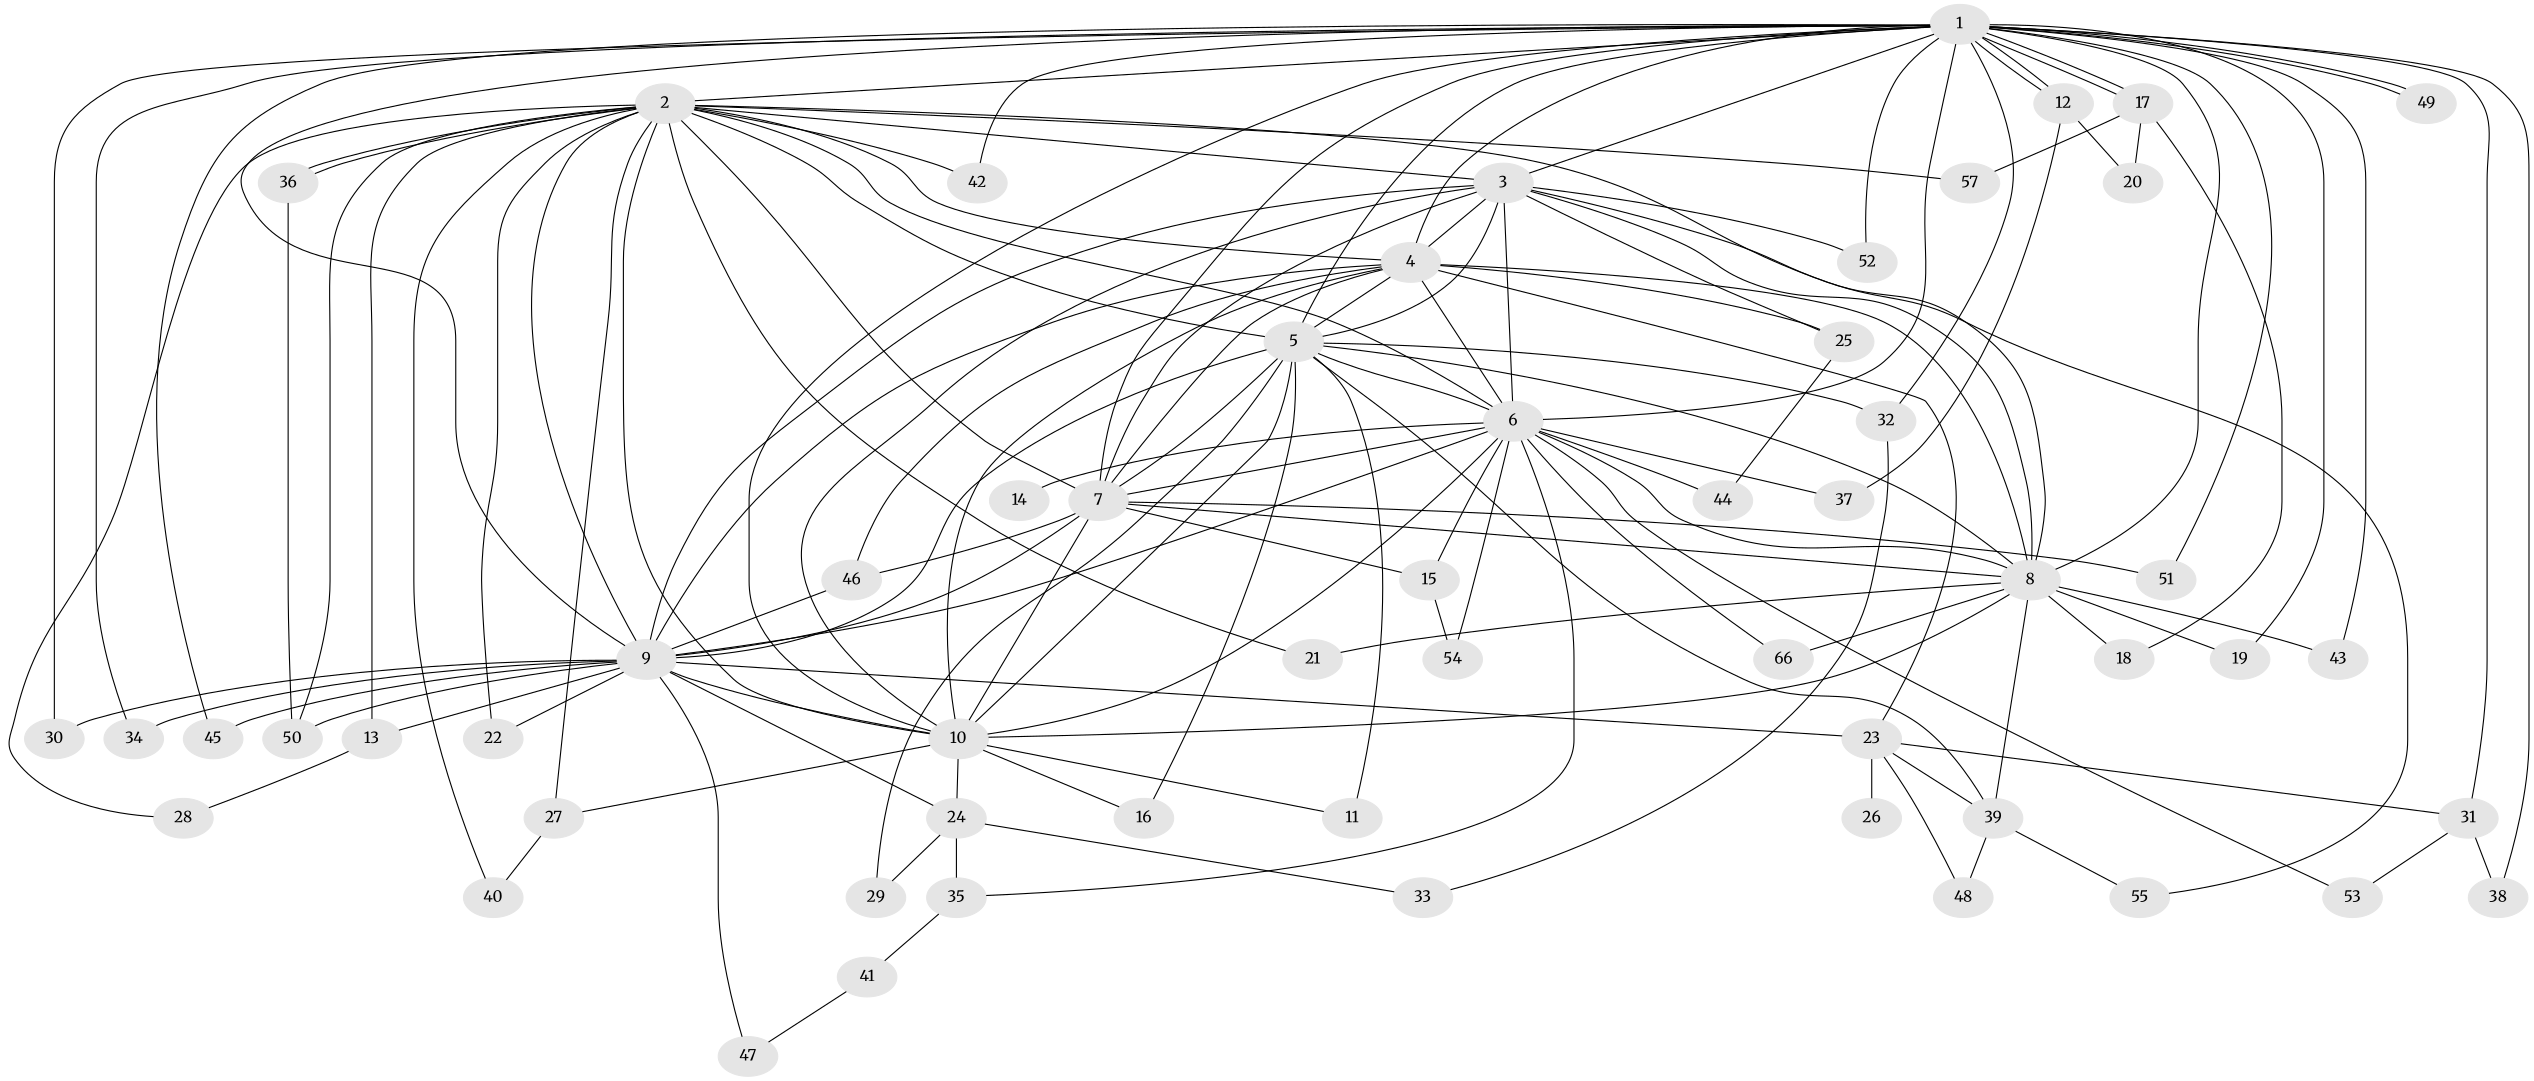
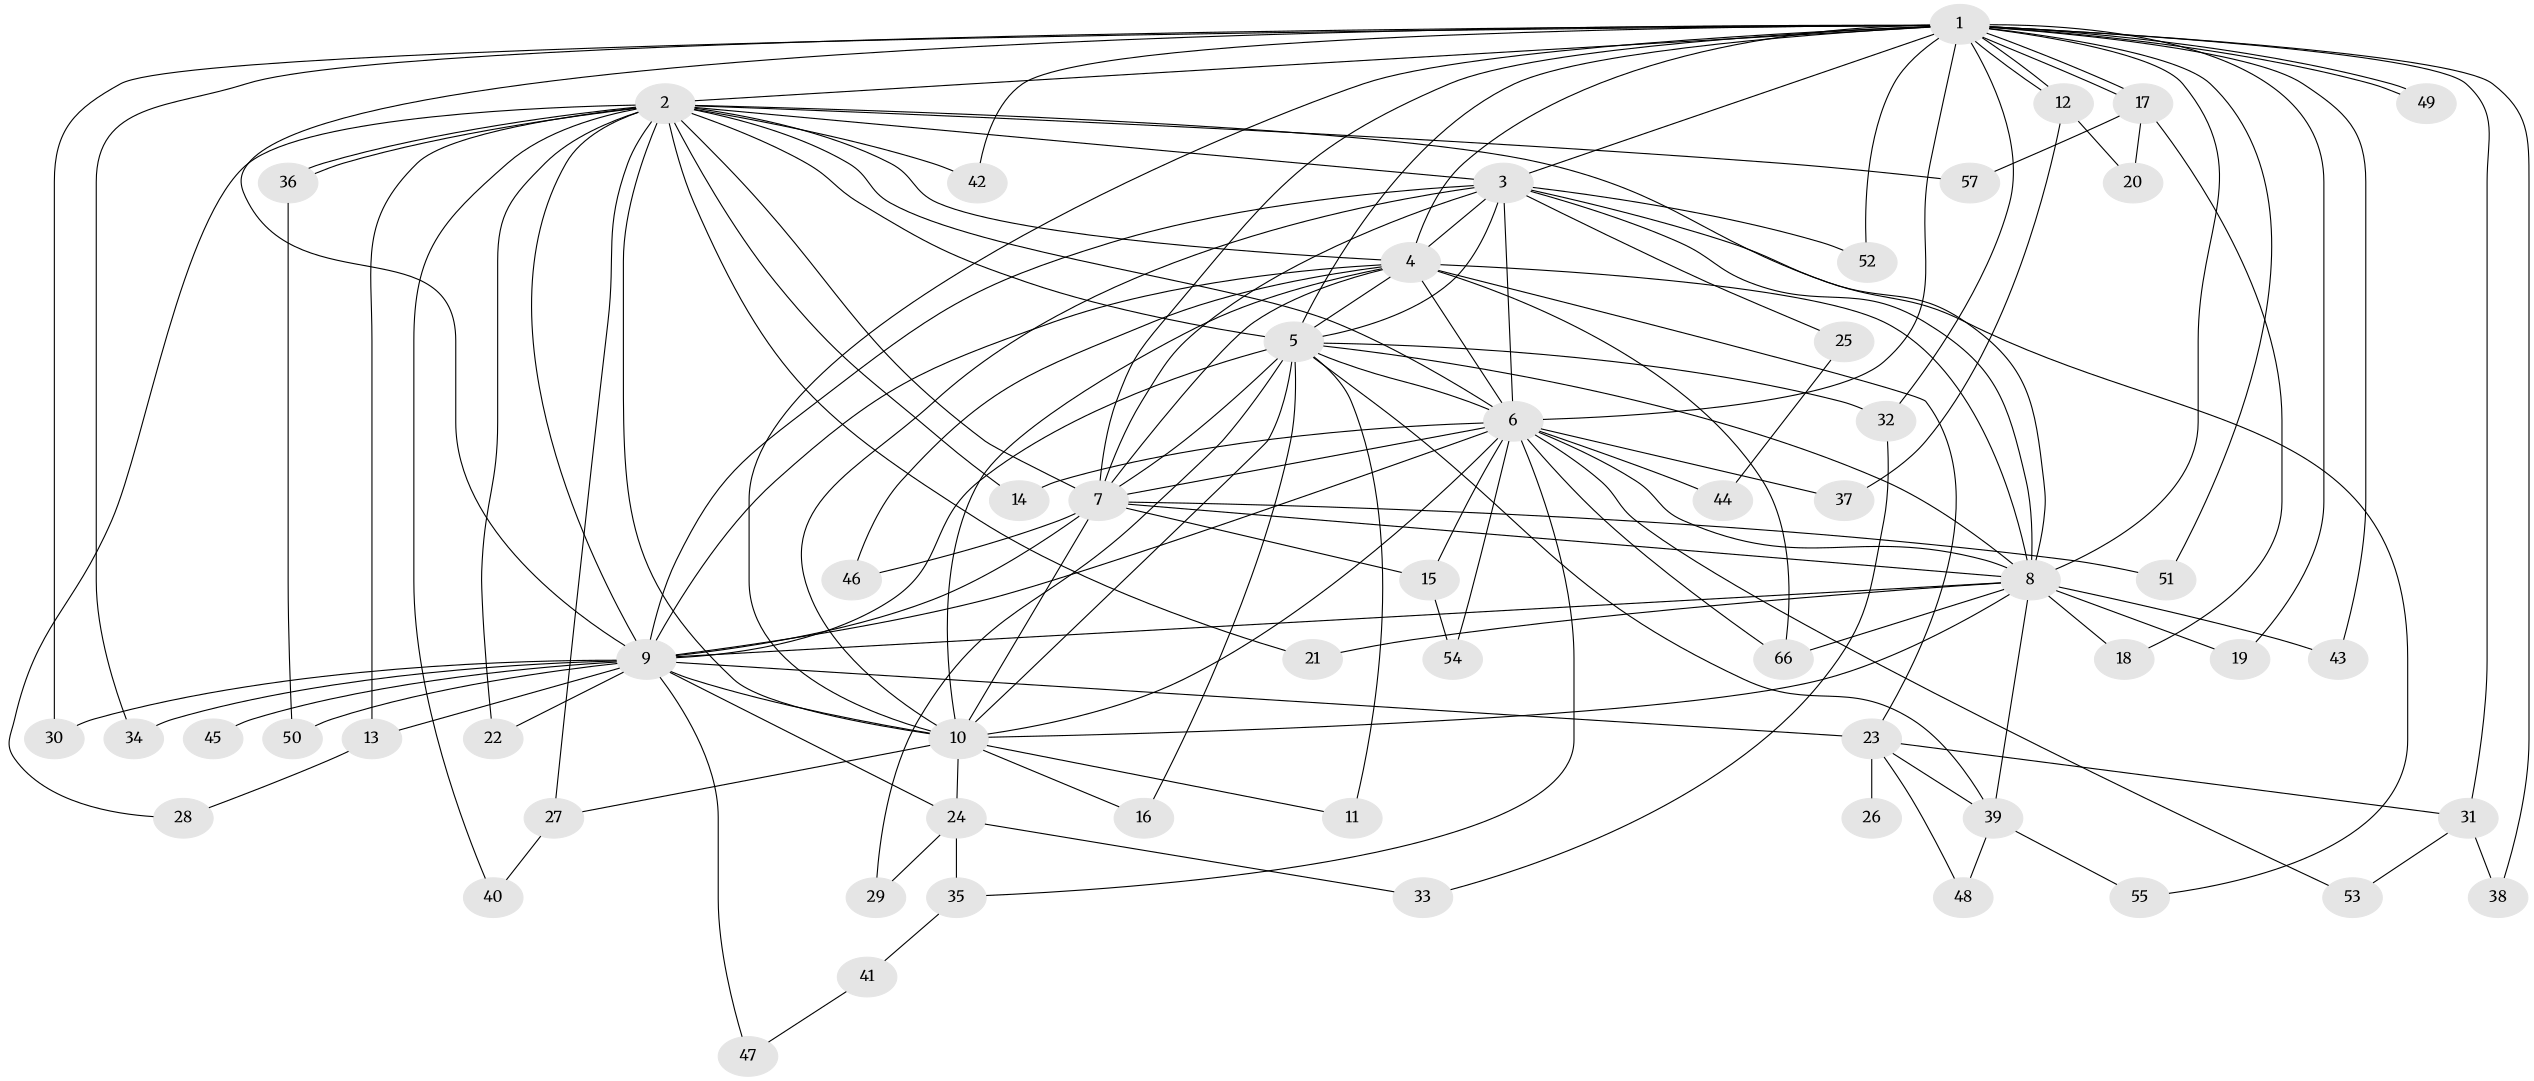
(368, 74) -> none
(1632, 287) -> (1685, 396)
(330, 304) -> (813, 326)
(749, 620) -> (1339, 620)
